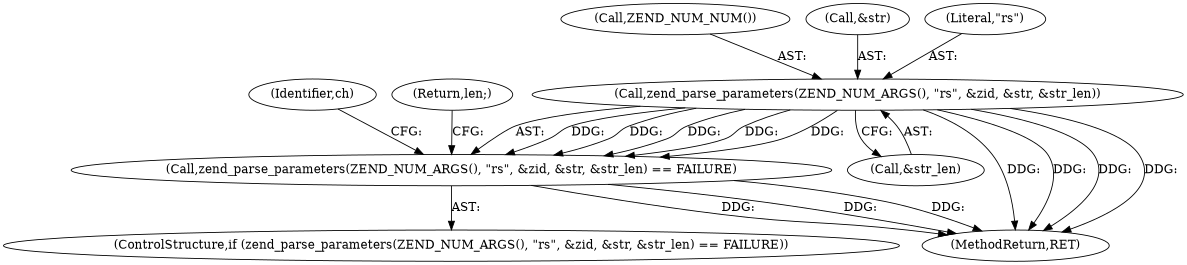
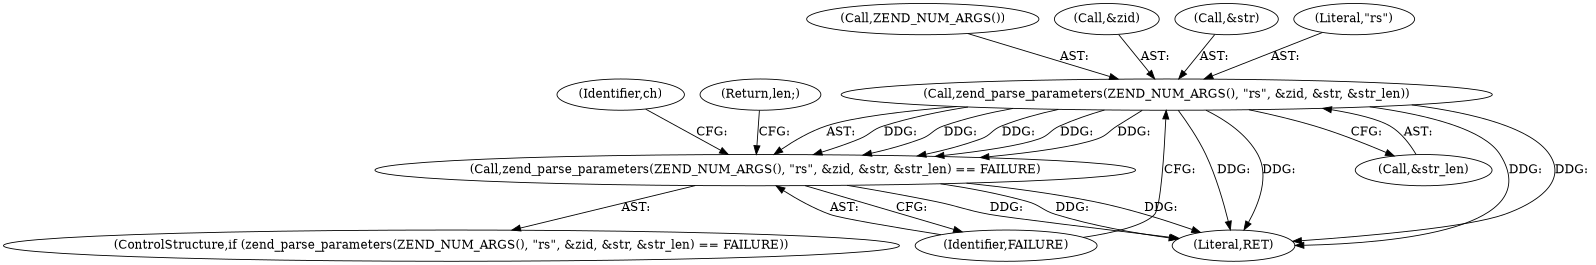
(675, 19) -> (923, 19)
none -> (1107, 19)
none -> (1006, 246)
(1016, 246) -> (1234, 246)
